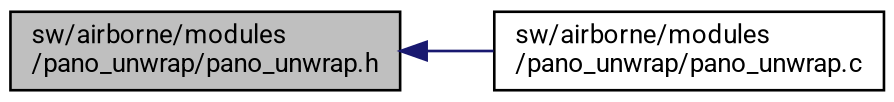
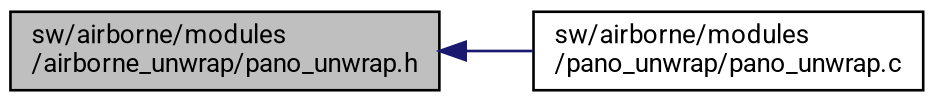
(205, 51) -> (225, 51)
